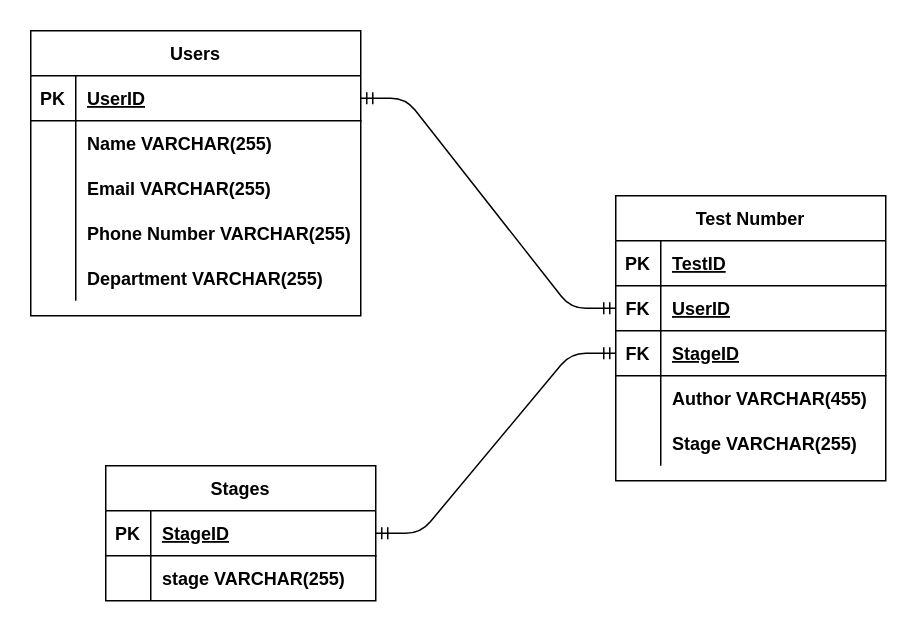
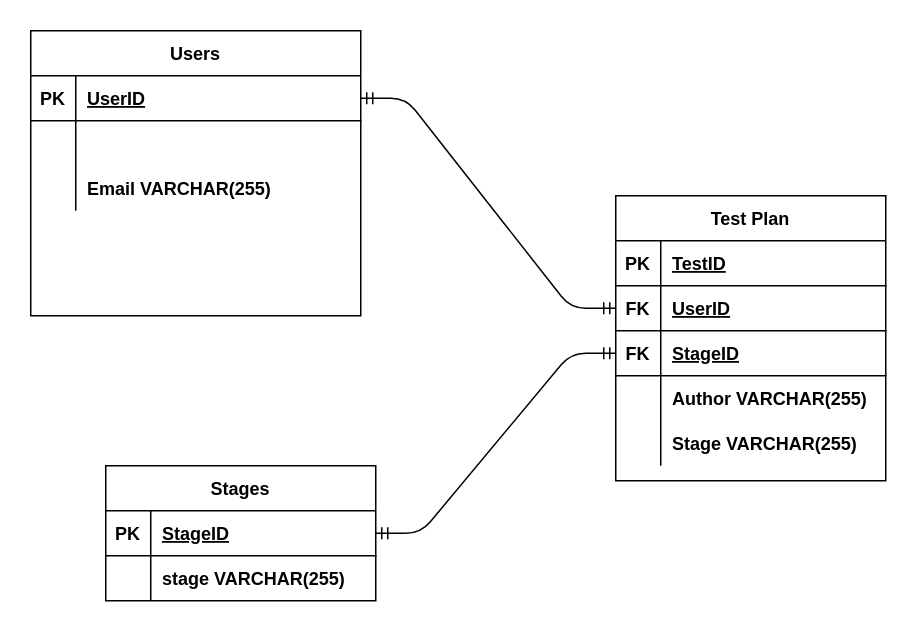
(218, 143) -> none
(750, 219) -> (750, 219)
(218, 233) -> none
(218, 278) -> none
(765, 399) -> (765, 399)
